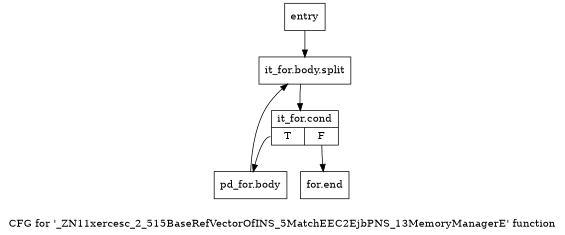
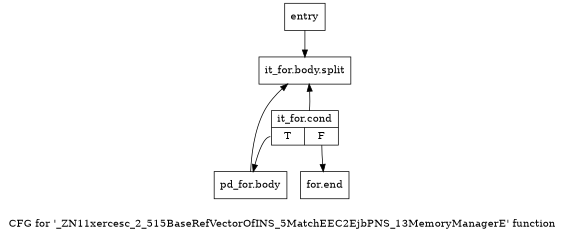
(300, 94) -> (310, 101)
